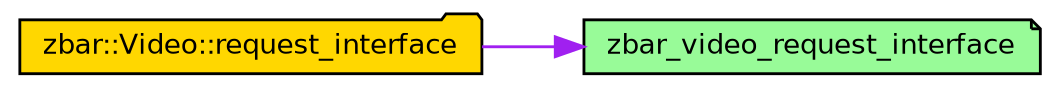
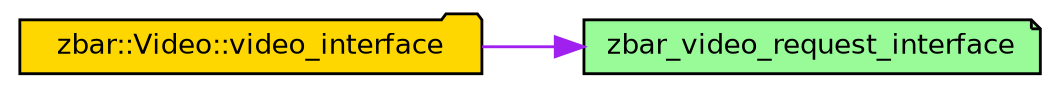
(251, 47) -> (251, 47)
